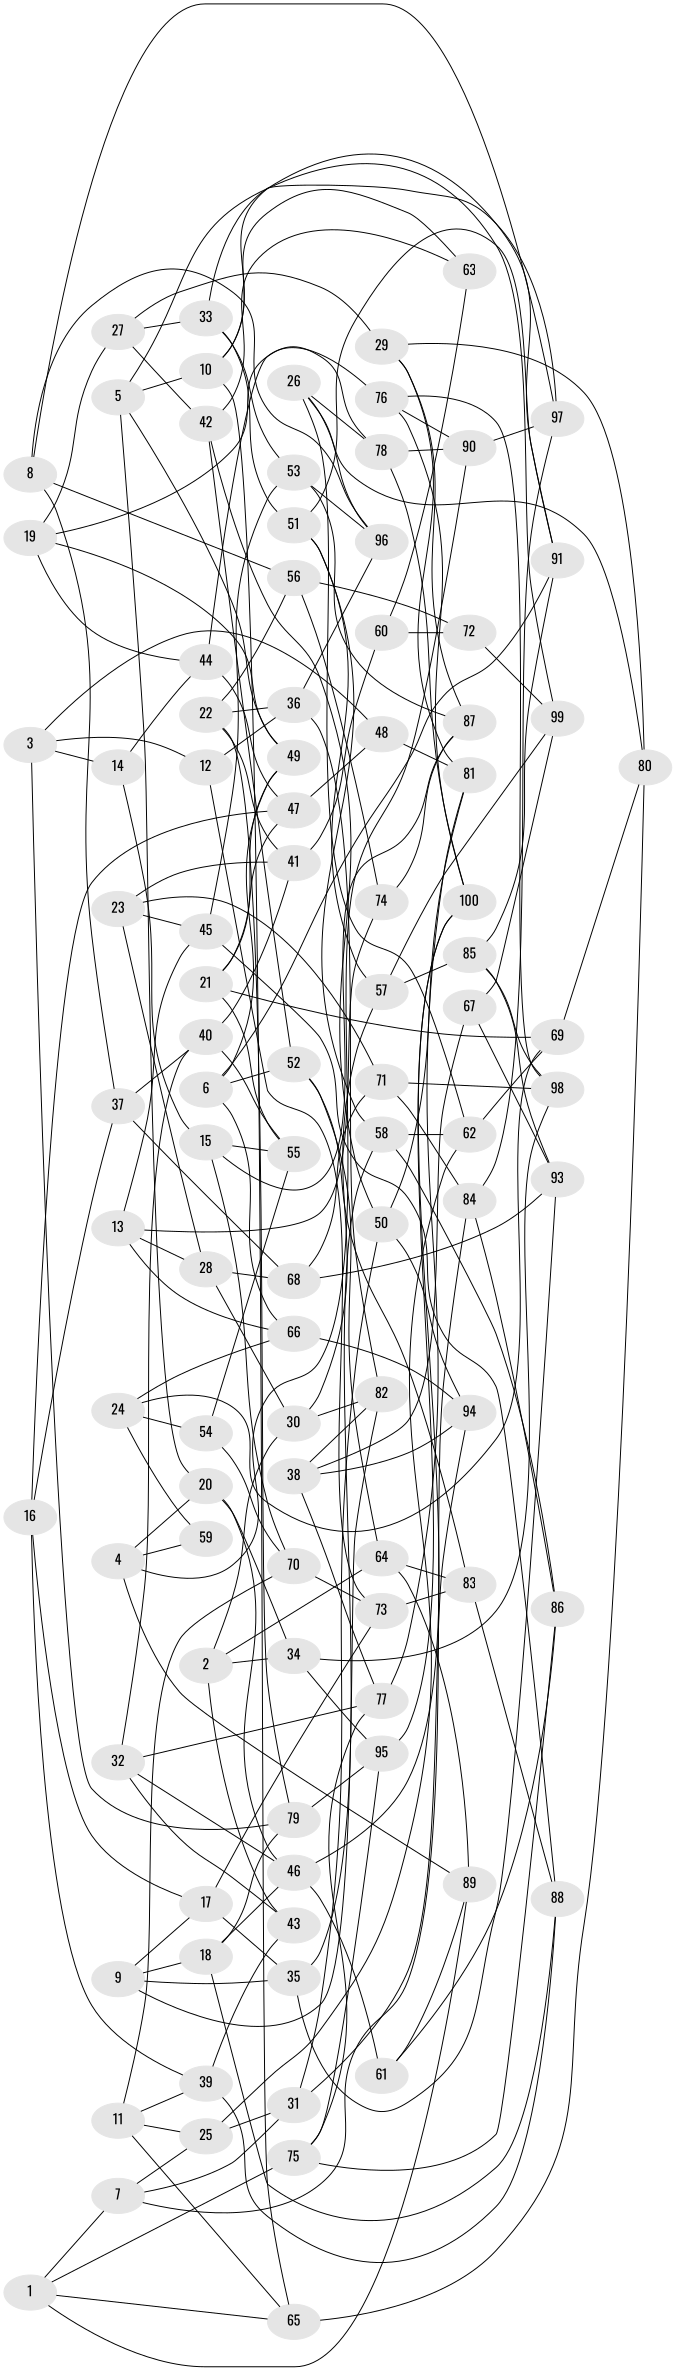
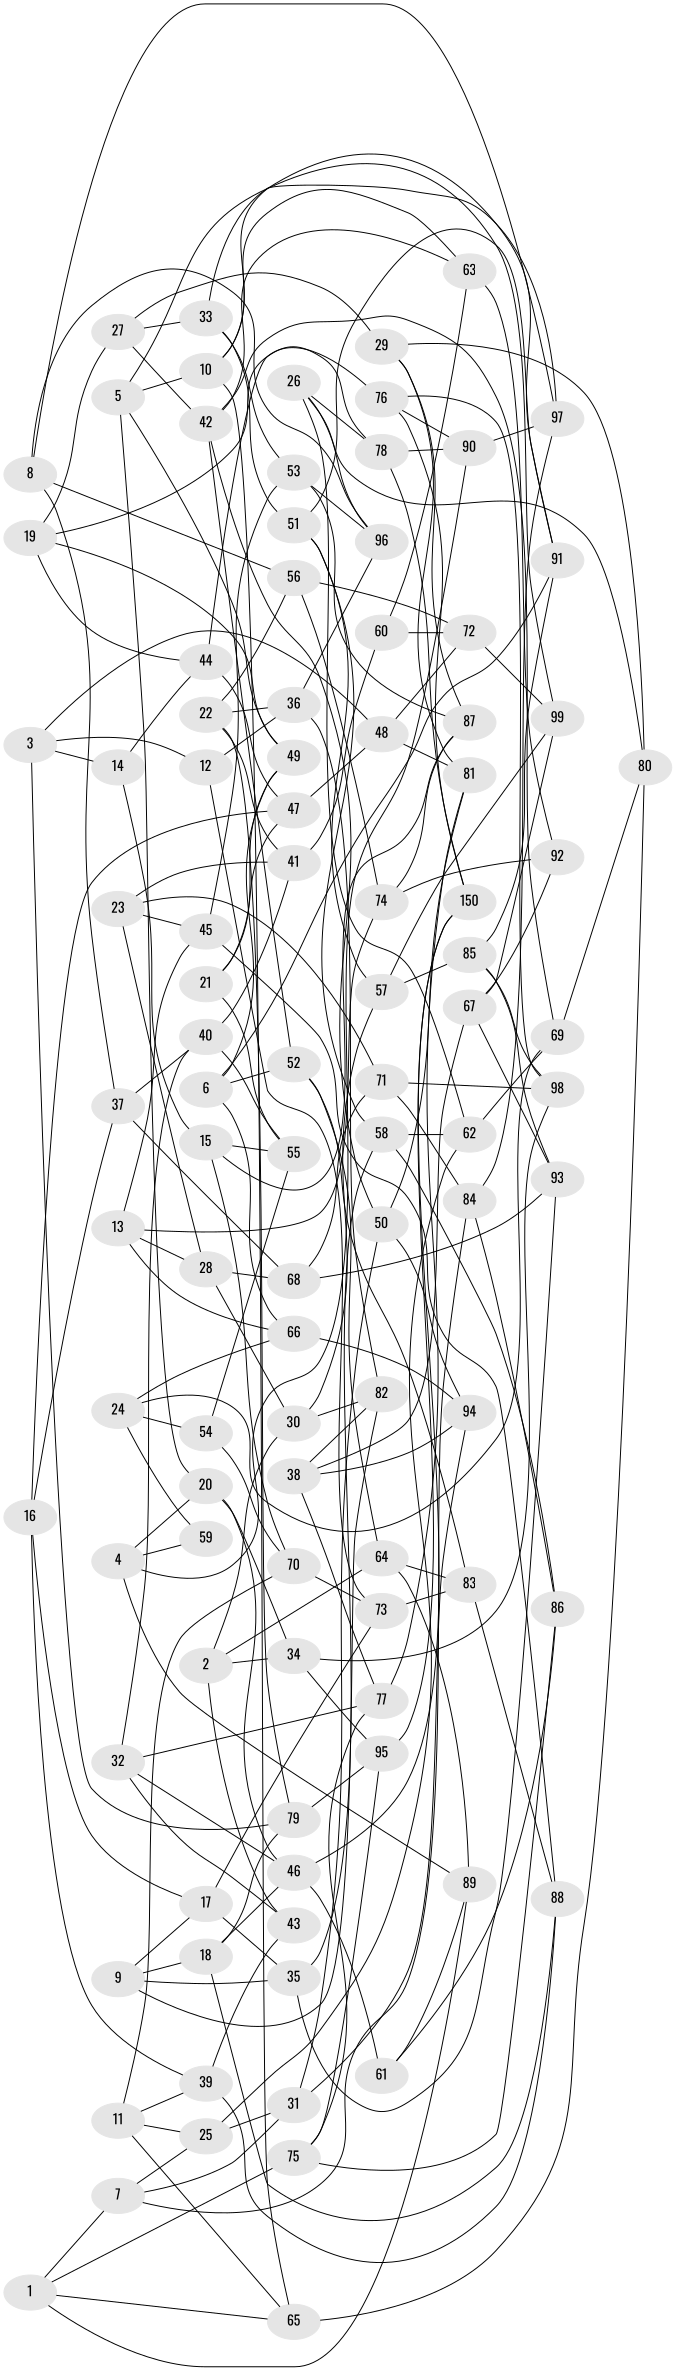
none -> (417, 694)
none -> (558, 857)
(470, 902) -> (470, 902)
(379, 1025) -> (501, 412)
